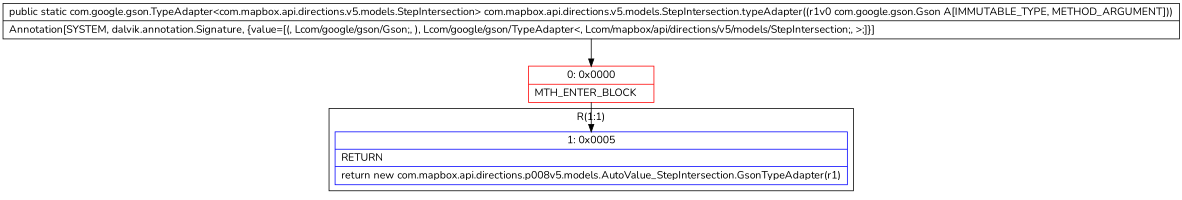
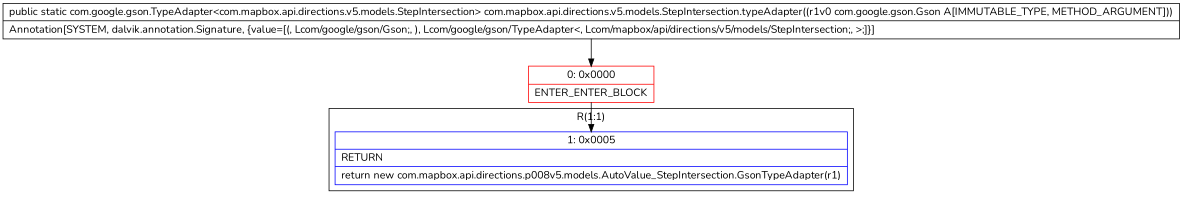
(586, 93) -> (591, 93)
